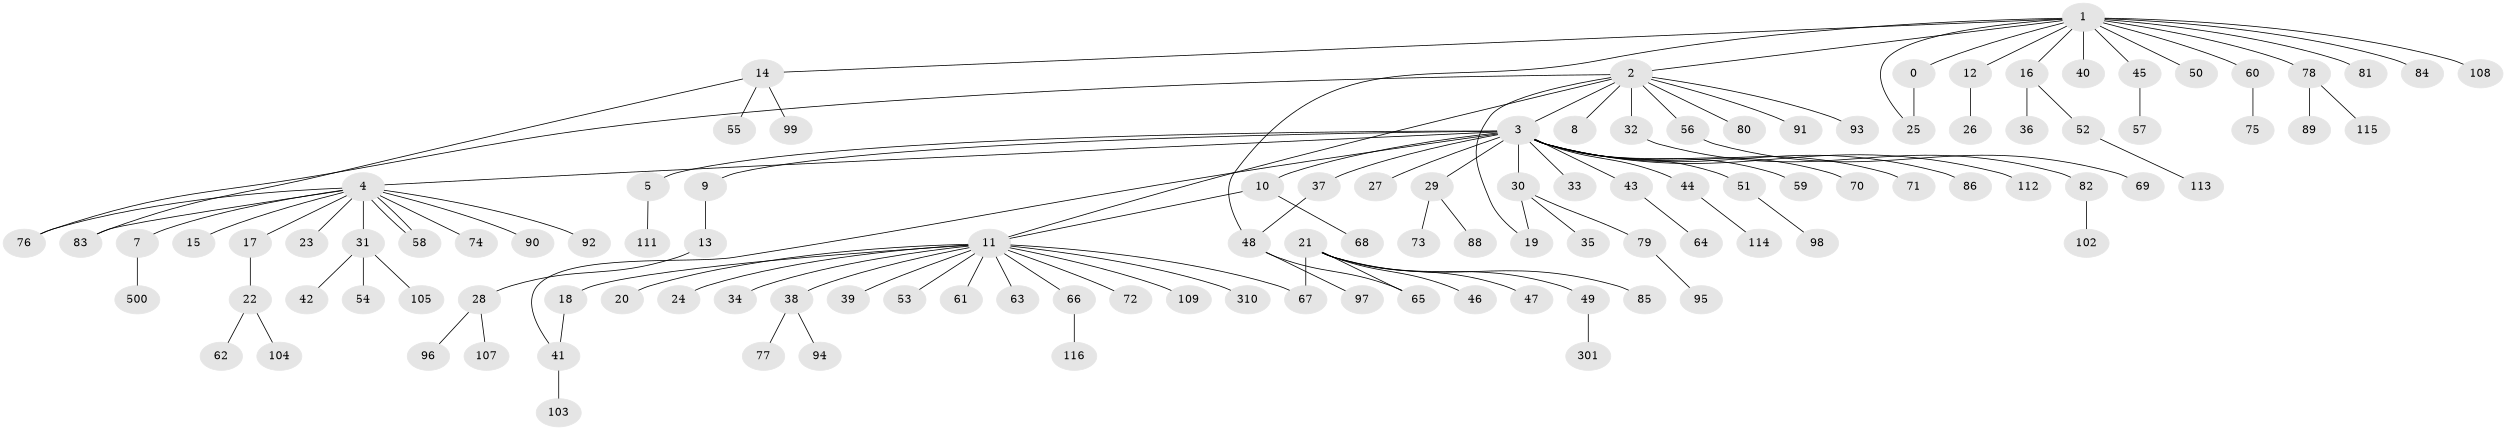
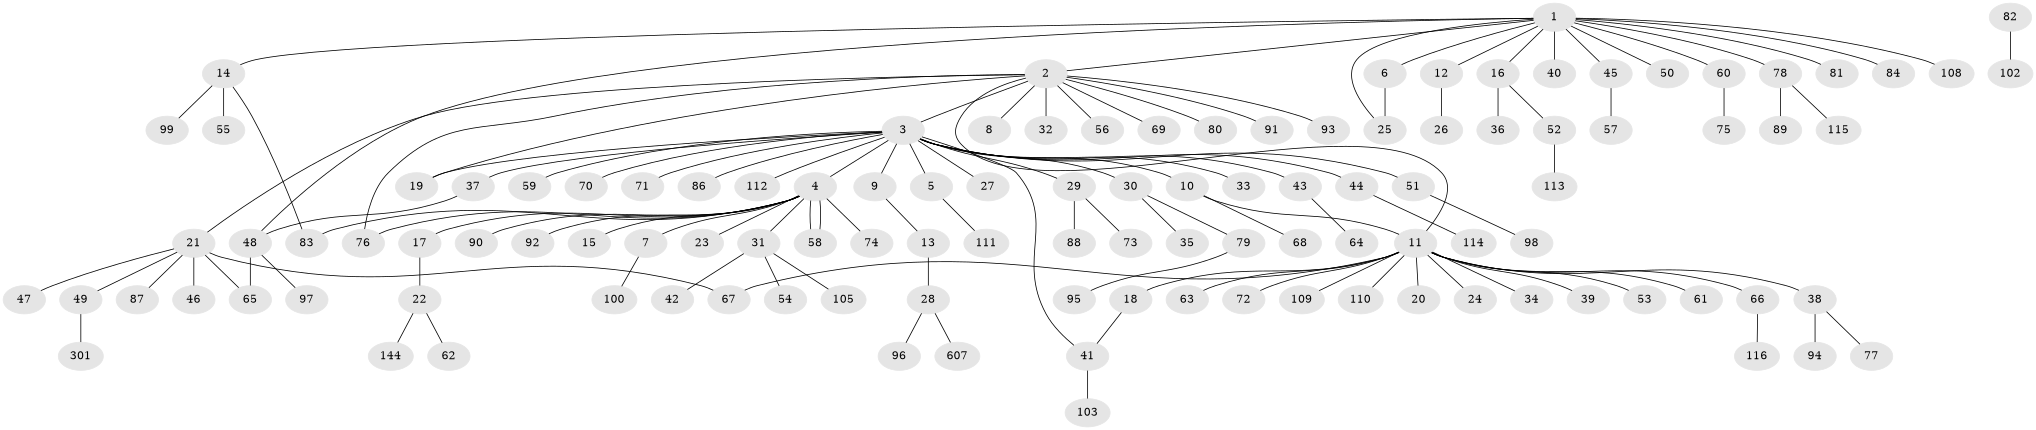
(1914, 74) -> (1385, 74)
none -> (600, 92)
(2001, 156) -> (1102, 102)
(1859, 159) -> none
(1525, 215) -> (622, 149)
(137, 300) -> (614, 300)
(1248, 300) -> (1361, 300)
(1645, 300) -> (137, 300)
(279, 356) -> (391, 356)
(487, 356) -> (957, 356)
